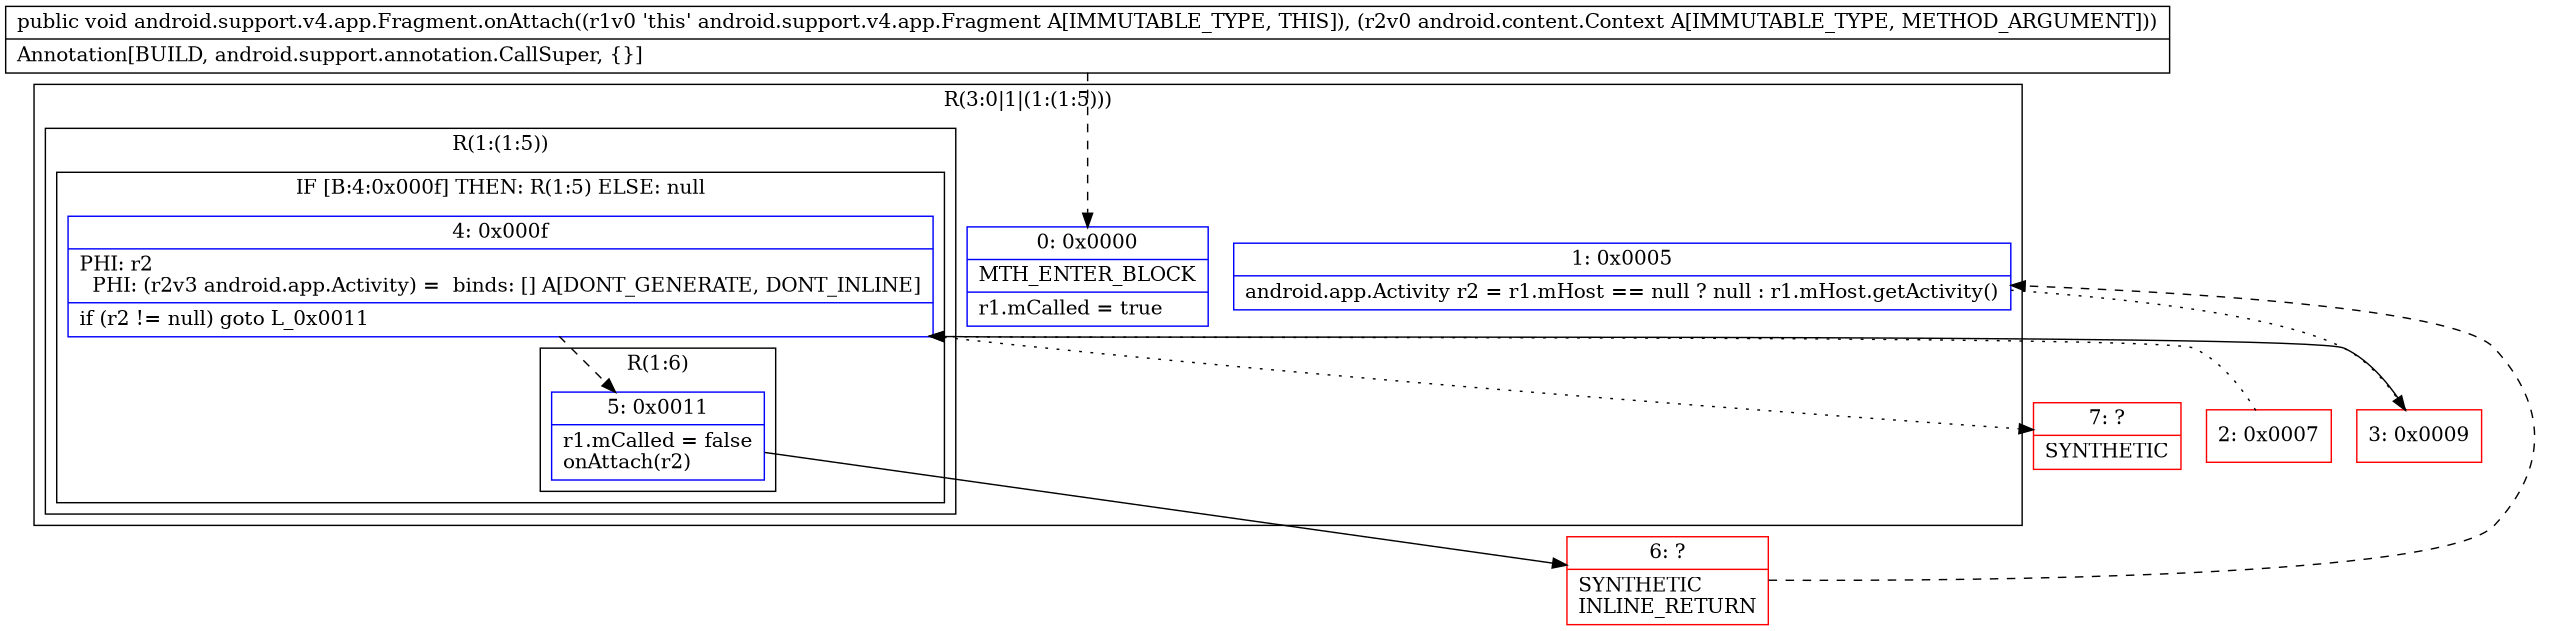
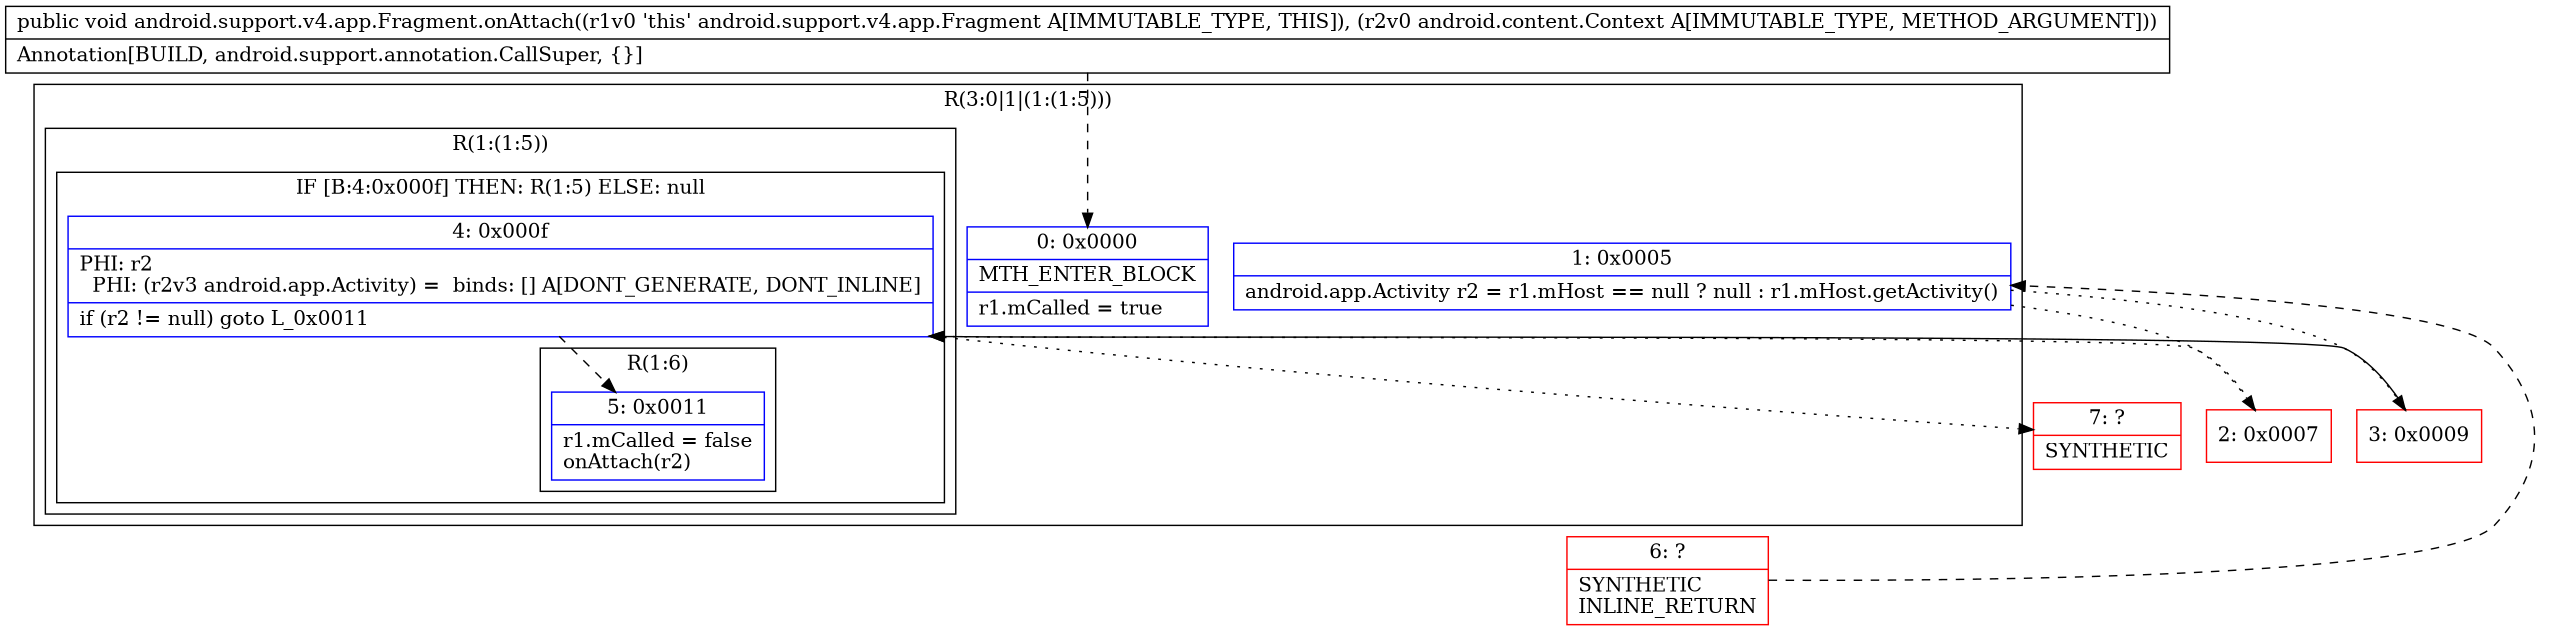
none -> (2140, 329)
(1158, 508) -> none
